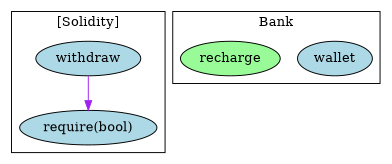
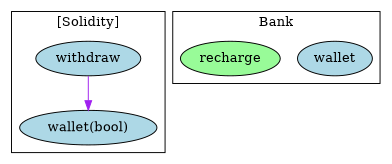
(88, 128) -> (88, 128)
